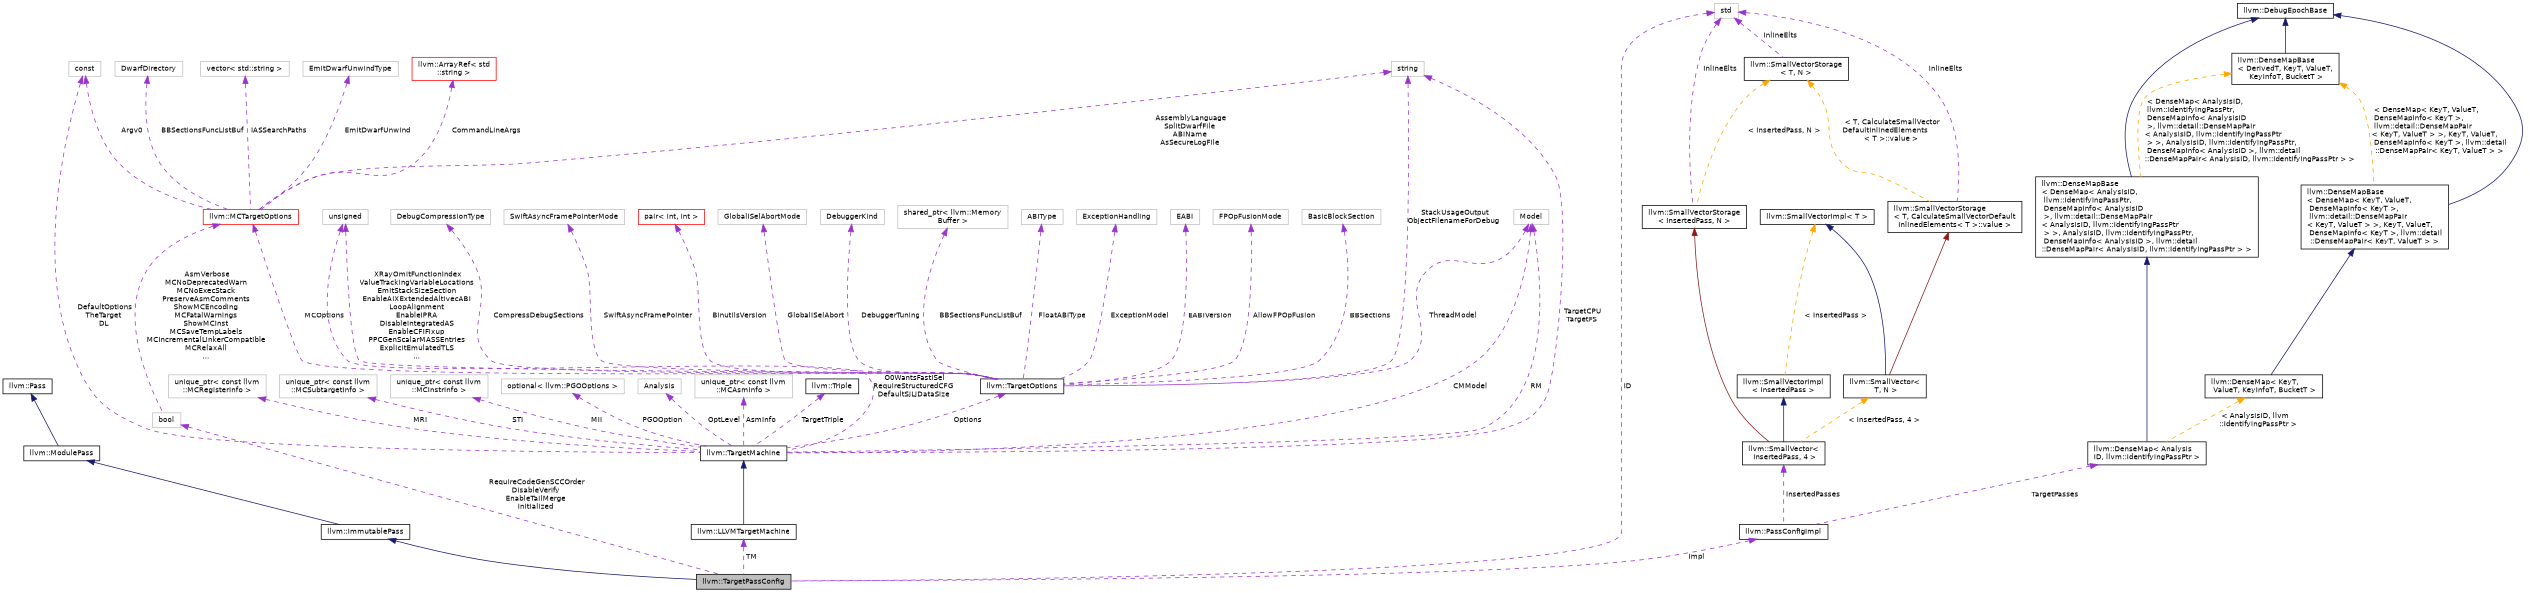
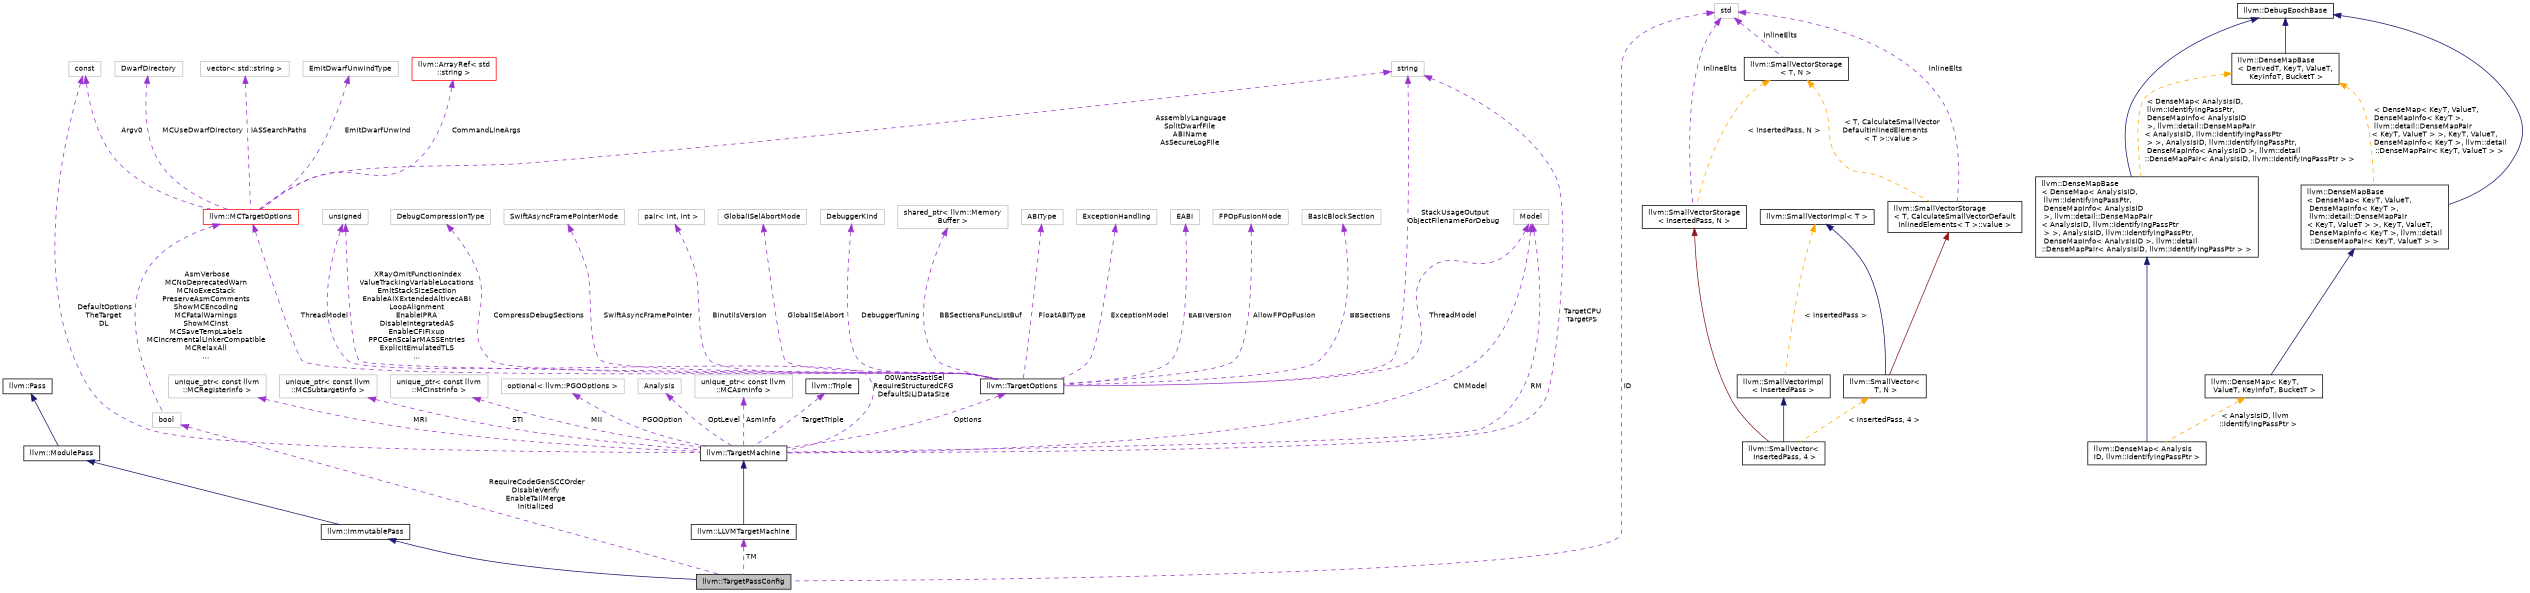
(202, 131) -> (202, 131)
(671, 217) -> (671, 217)
(323, 316) -> (323, 316)
(1784, 532) -> none
